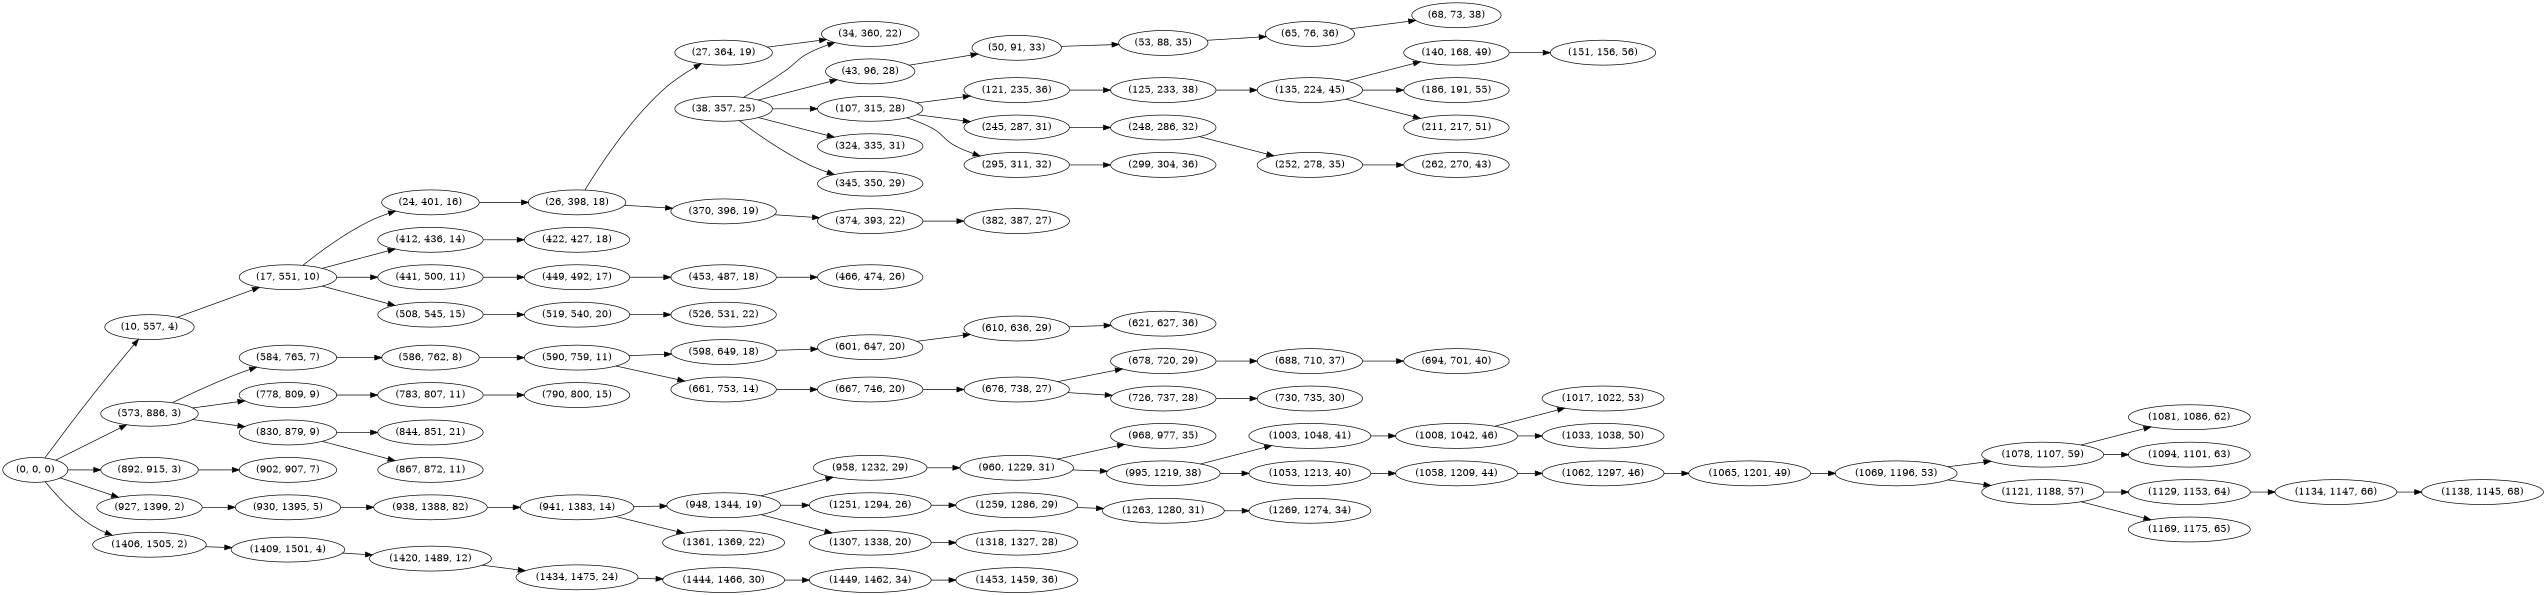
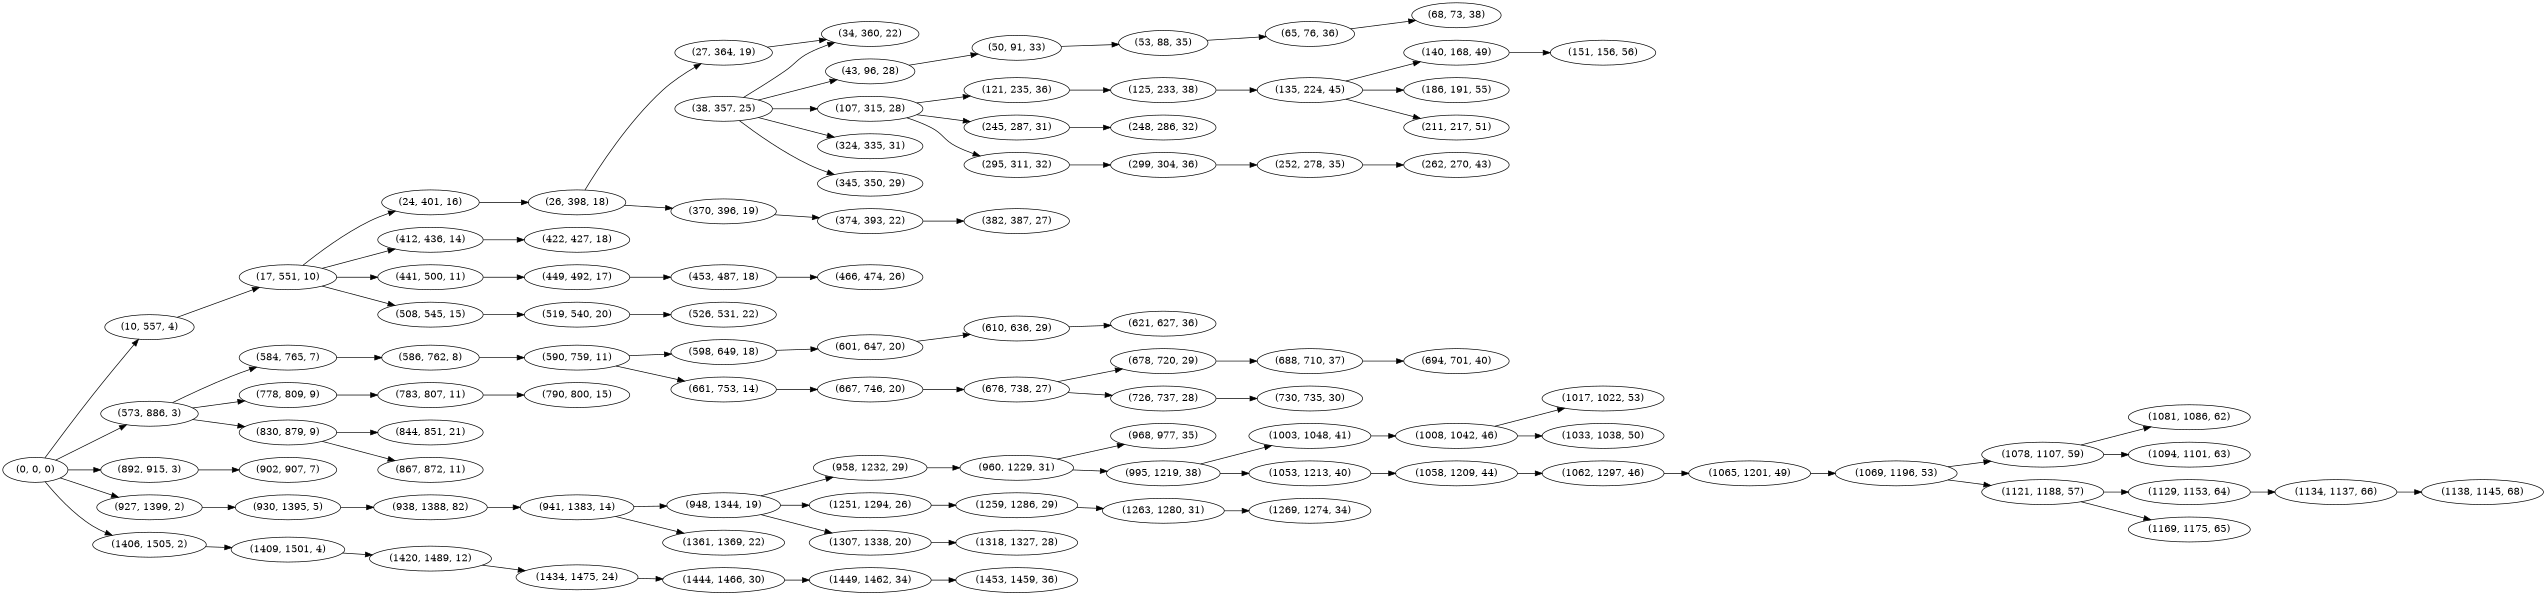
(1233, 145) -> (1233, 165)
(2336, 492) -> (2336, 492)
